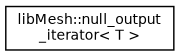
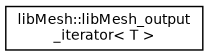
(90, 28) -> (104, 28)
